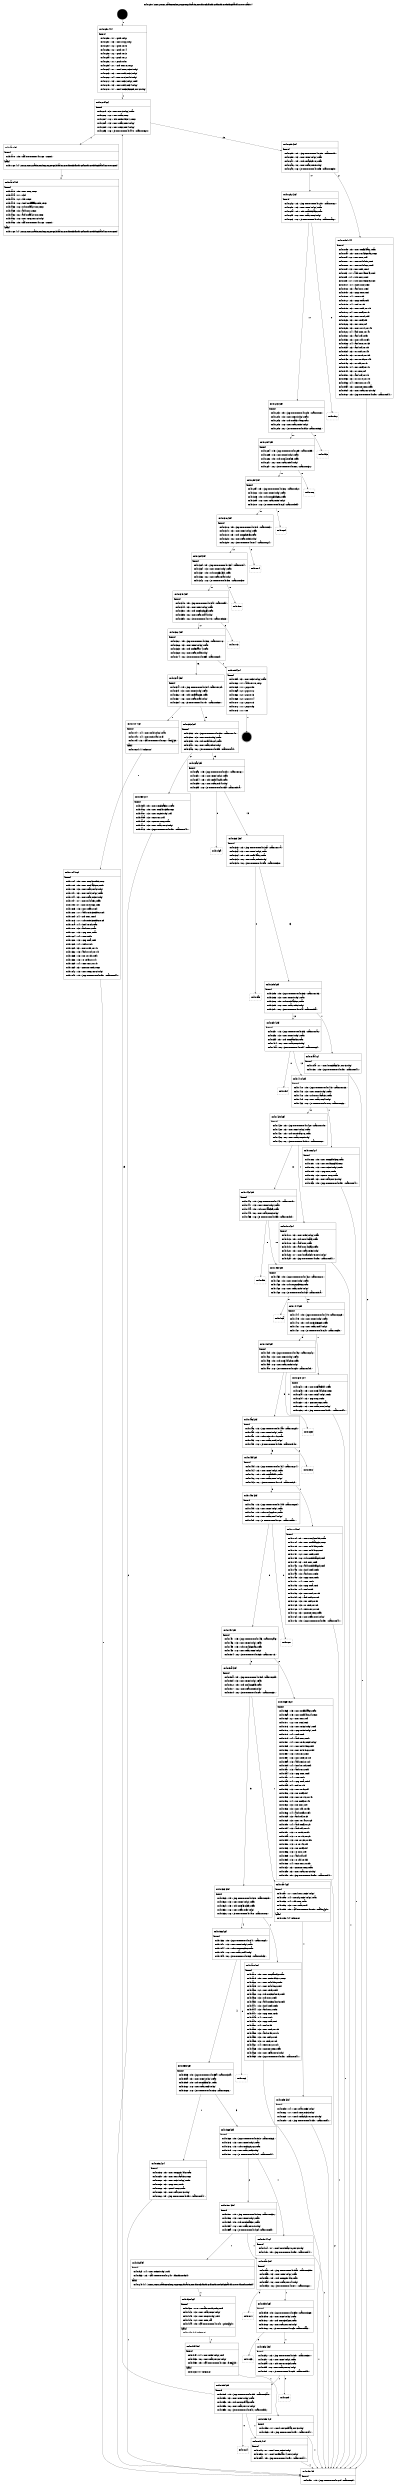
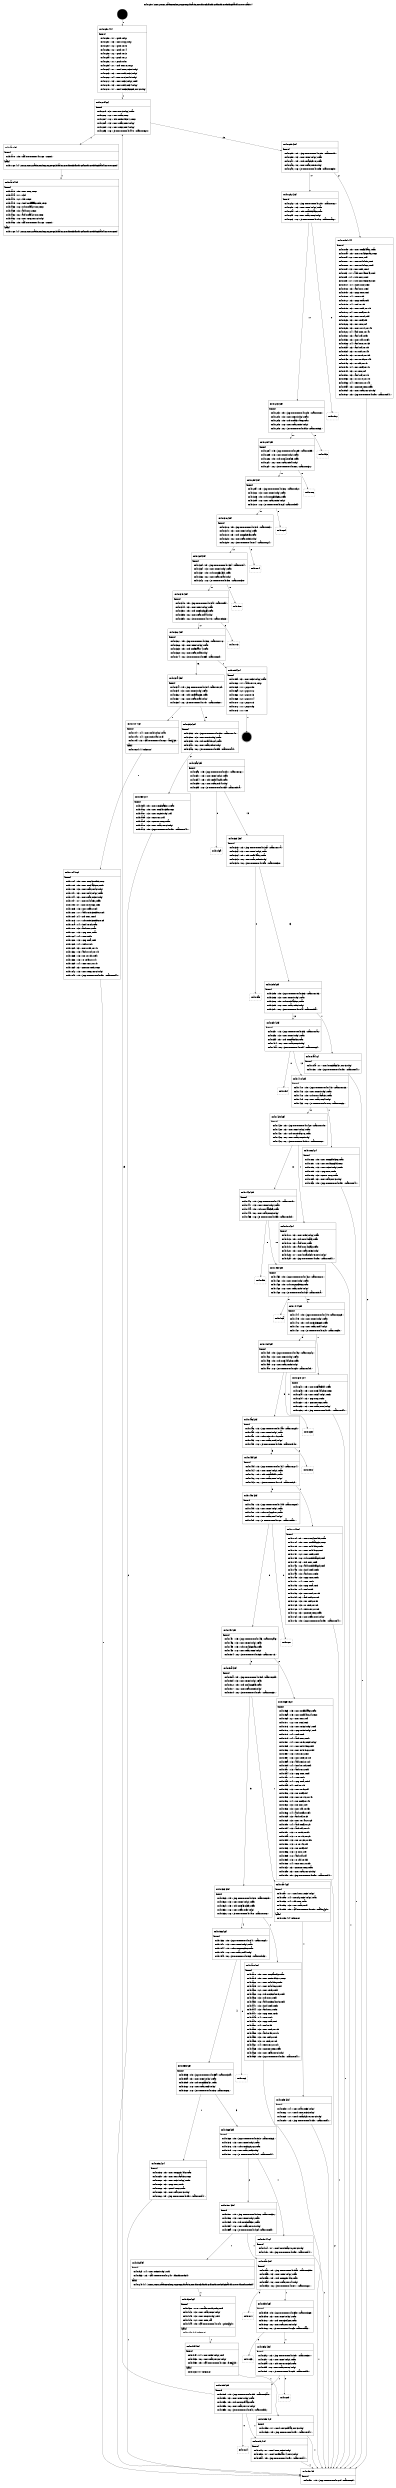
(213, 756) -> none
